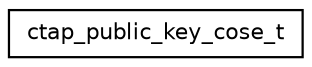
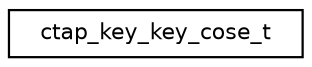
(156, 34) -> (156, 34)
